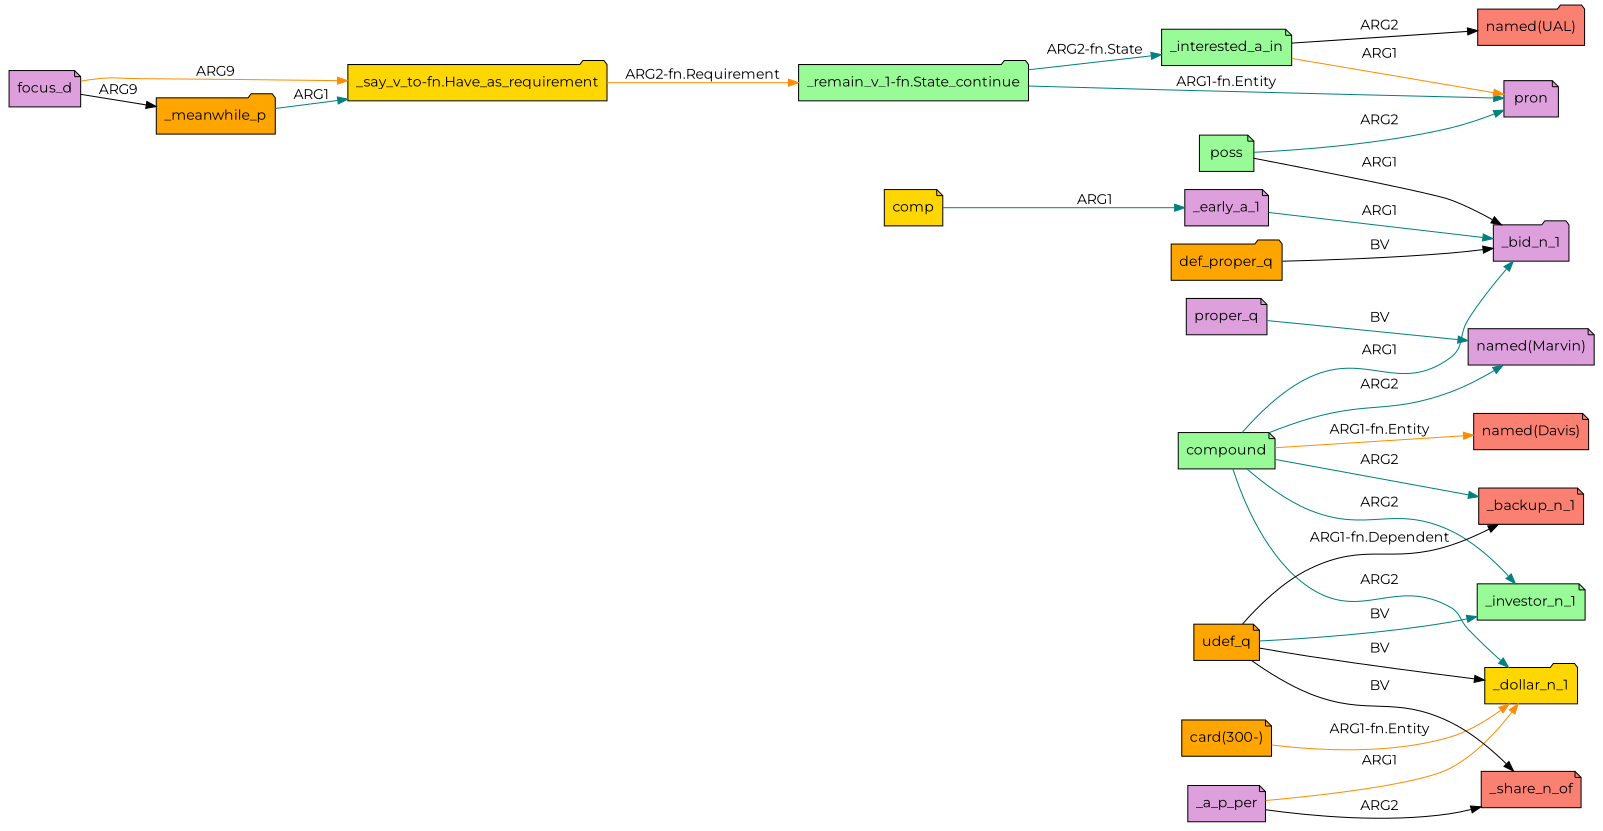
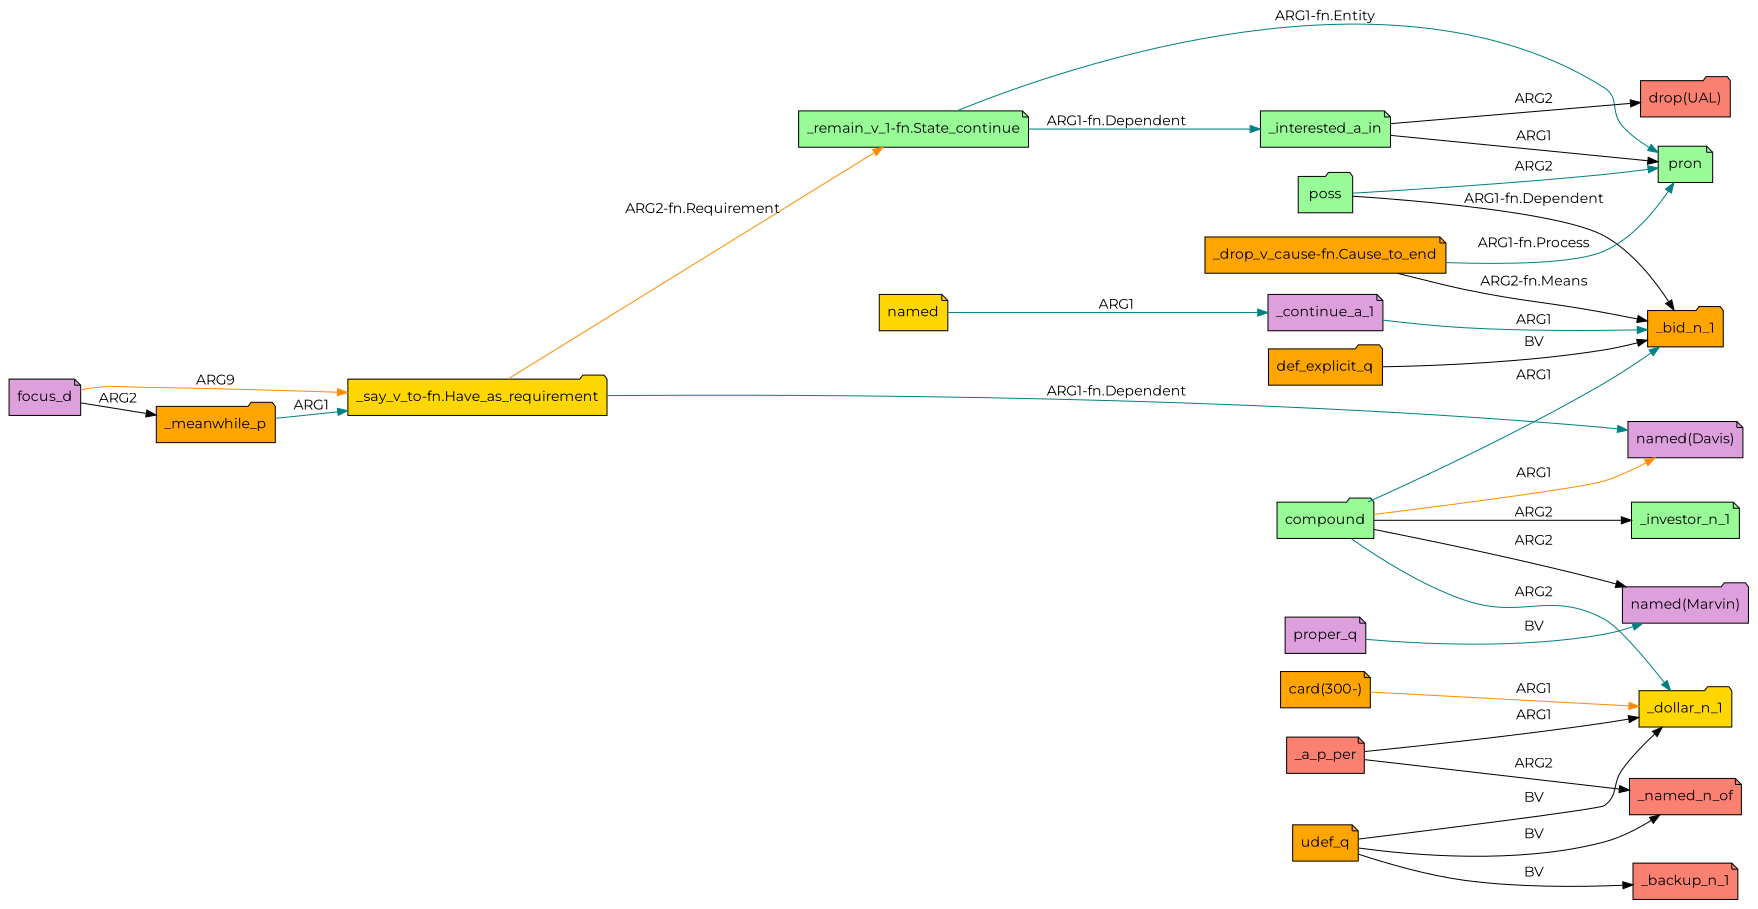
(1531, 27) -> (1685, 99)
(1095, 50) -> (1117, 122)
(1393, 76) -> (1519, 148)
(914, 83) -> (914, 129)
(118, 90) -> (118, 399)
(1531, 99) -> (1685, 164)
(1227, 153) -> (1325, 195)
(1380, 163) -> (1534, 199)
(914, 208) -> (914, 313)
(1227, 208) -> (1325, 313)
(1531, 243) -> (1685, 329)
none -> (1325, 255)
(1227, 262) -> (1325, 367)
(1531, 347) -> (1685, 605)
none -> (1113, 401)
(1384, 407) -> (1495, 555)
(1380, 430) -> (1534, 473)
(1531, 432) -> (1685, 440)
(1227, 451) -> (1325, 520)
(1372, 477) -> none
(1379, 519) -> (1498, 520)
(1380, 538) -> (1534, 873)
(1364, 633) -> none
(1380, 730) -> (1534, 689)
(1400, 783) -> (1497, 737)
(1531, 790) -> (1685, 797)
(1227, 804) -> (1325, 755)
